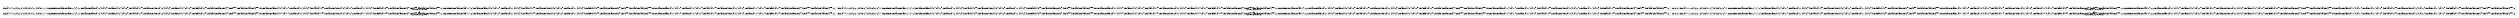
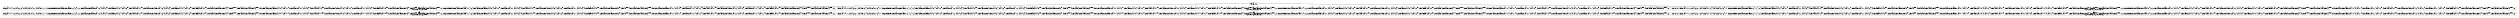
none -> (1254, 4)
